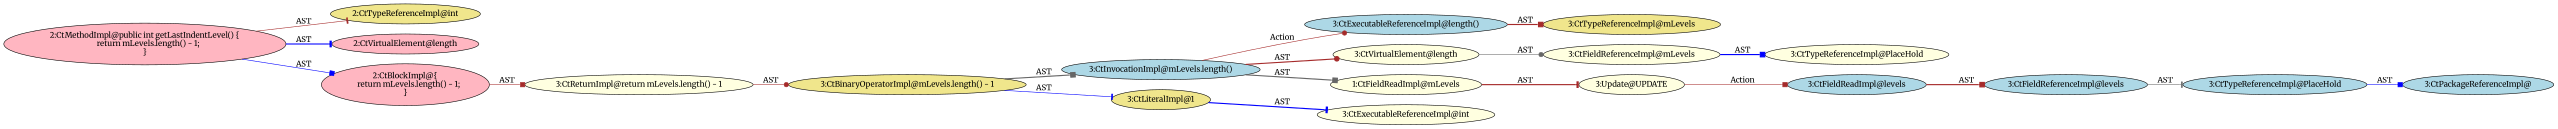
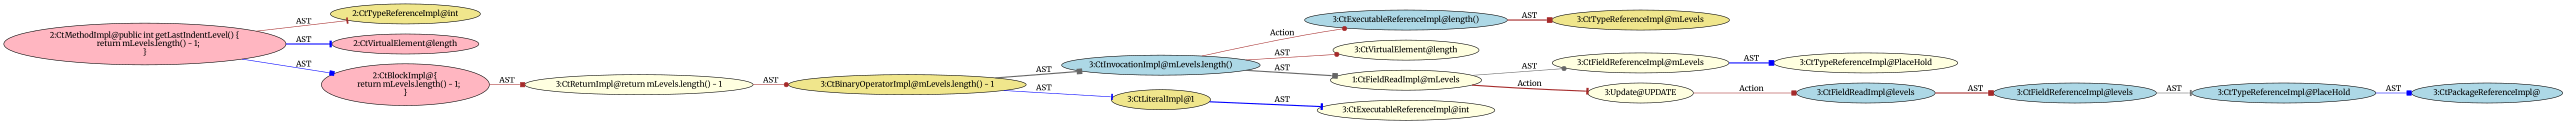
(1509, 55) -> (1517, 72)
(1290, 62) -> (1290, 57)
(1525, 80) -> (1530, 84)
